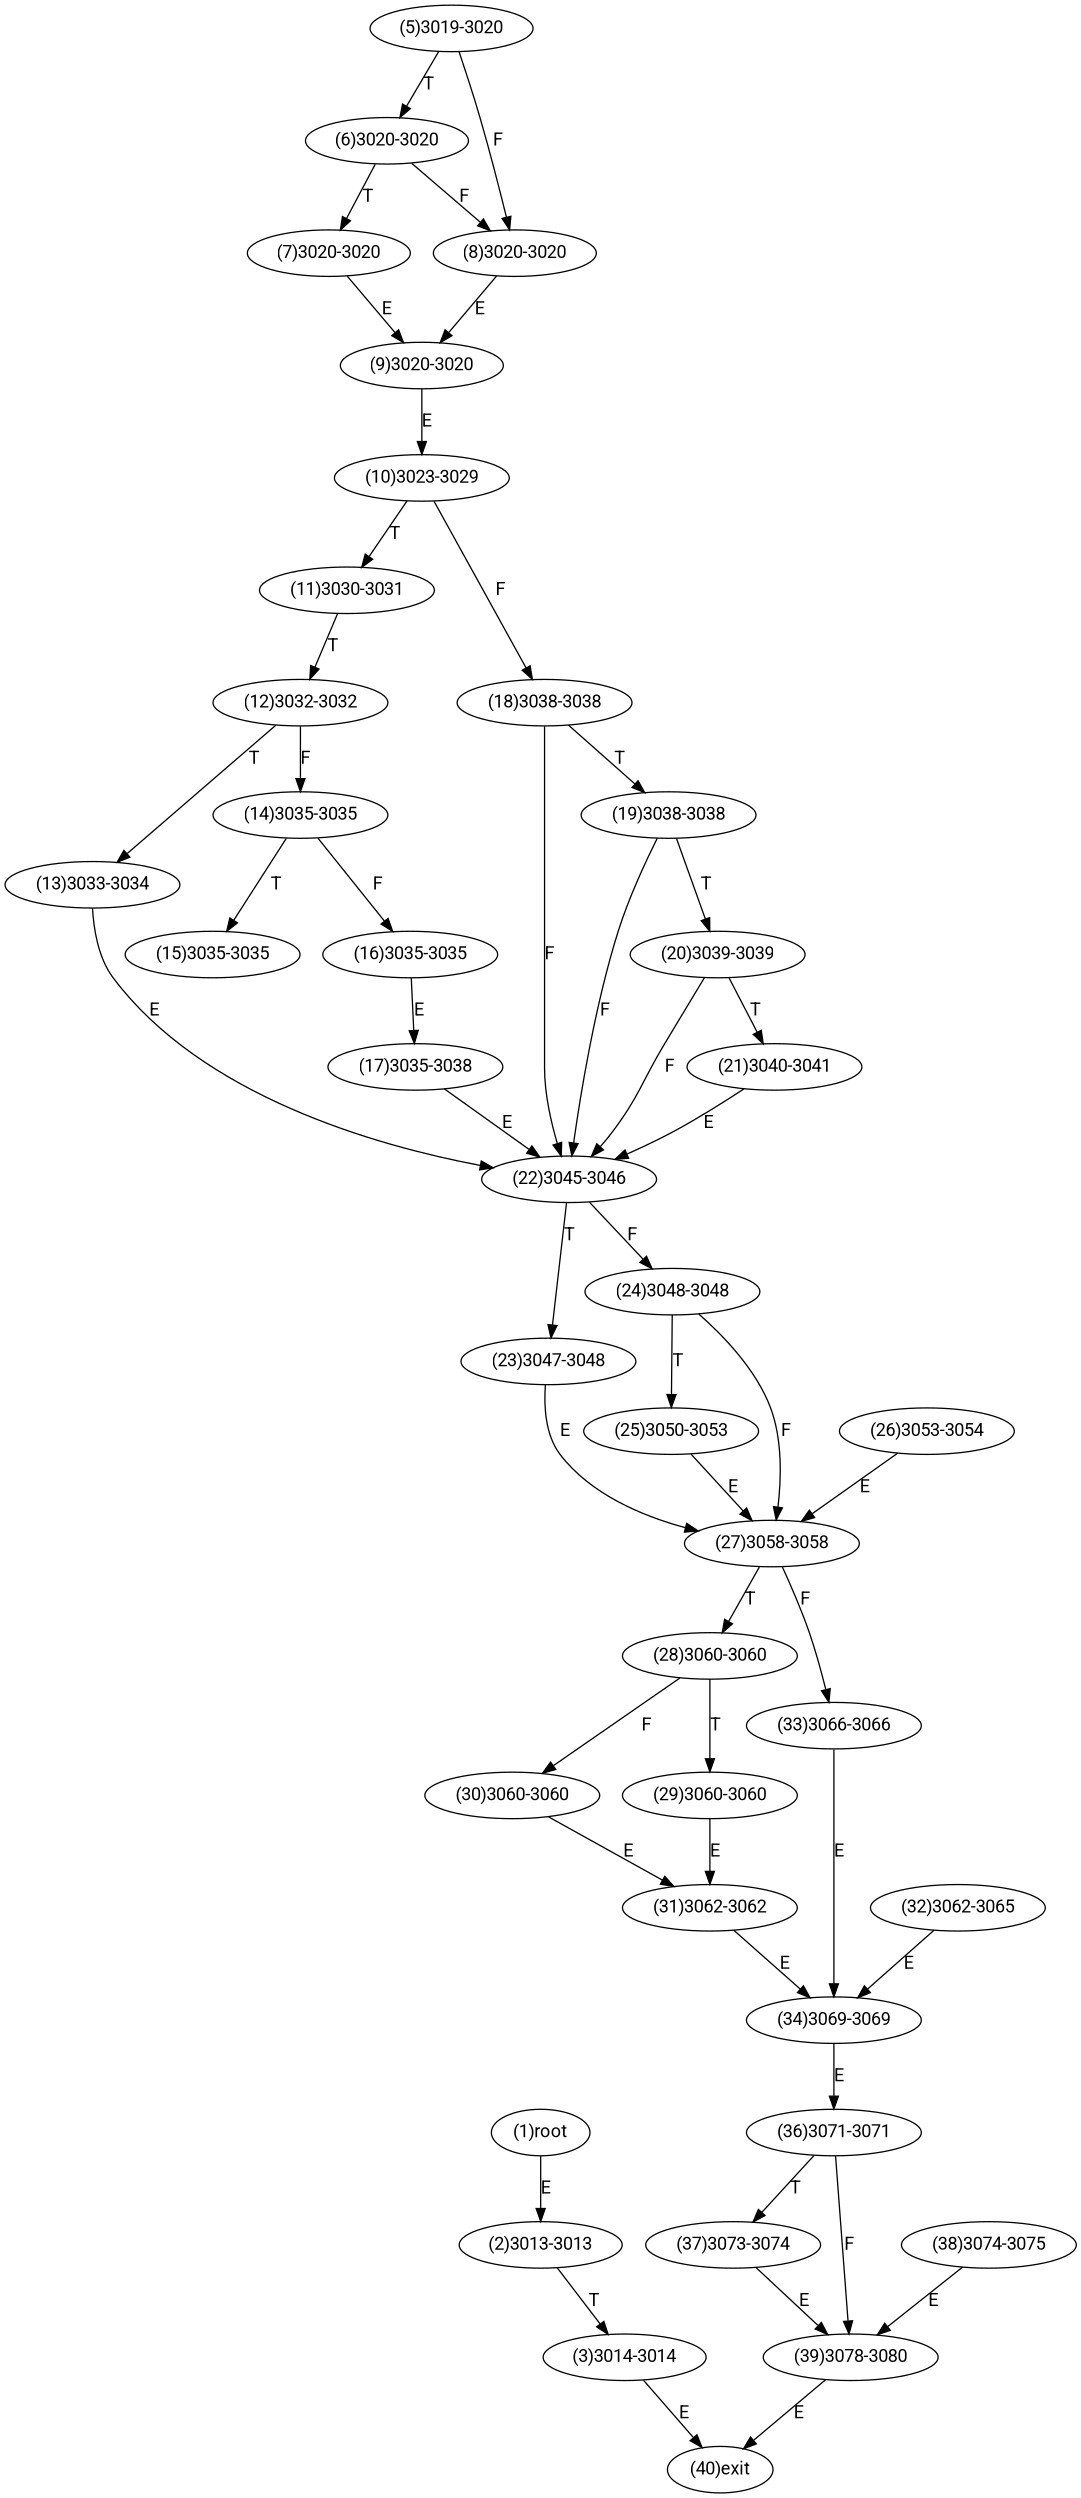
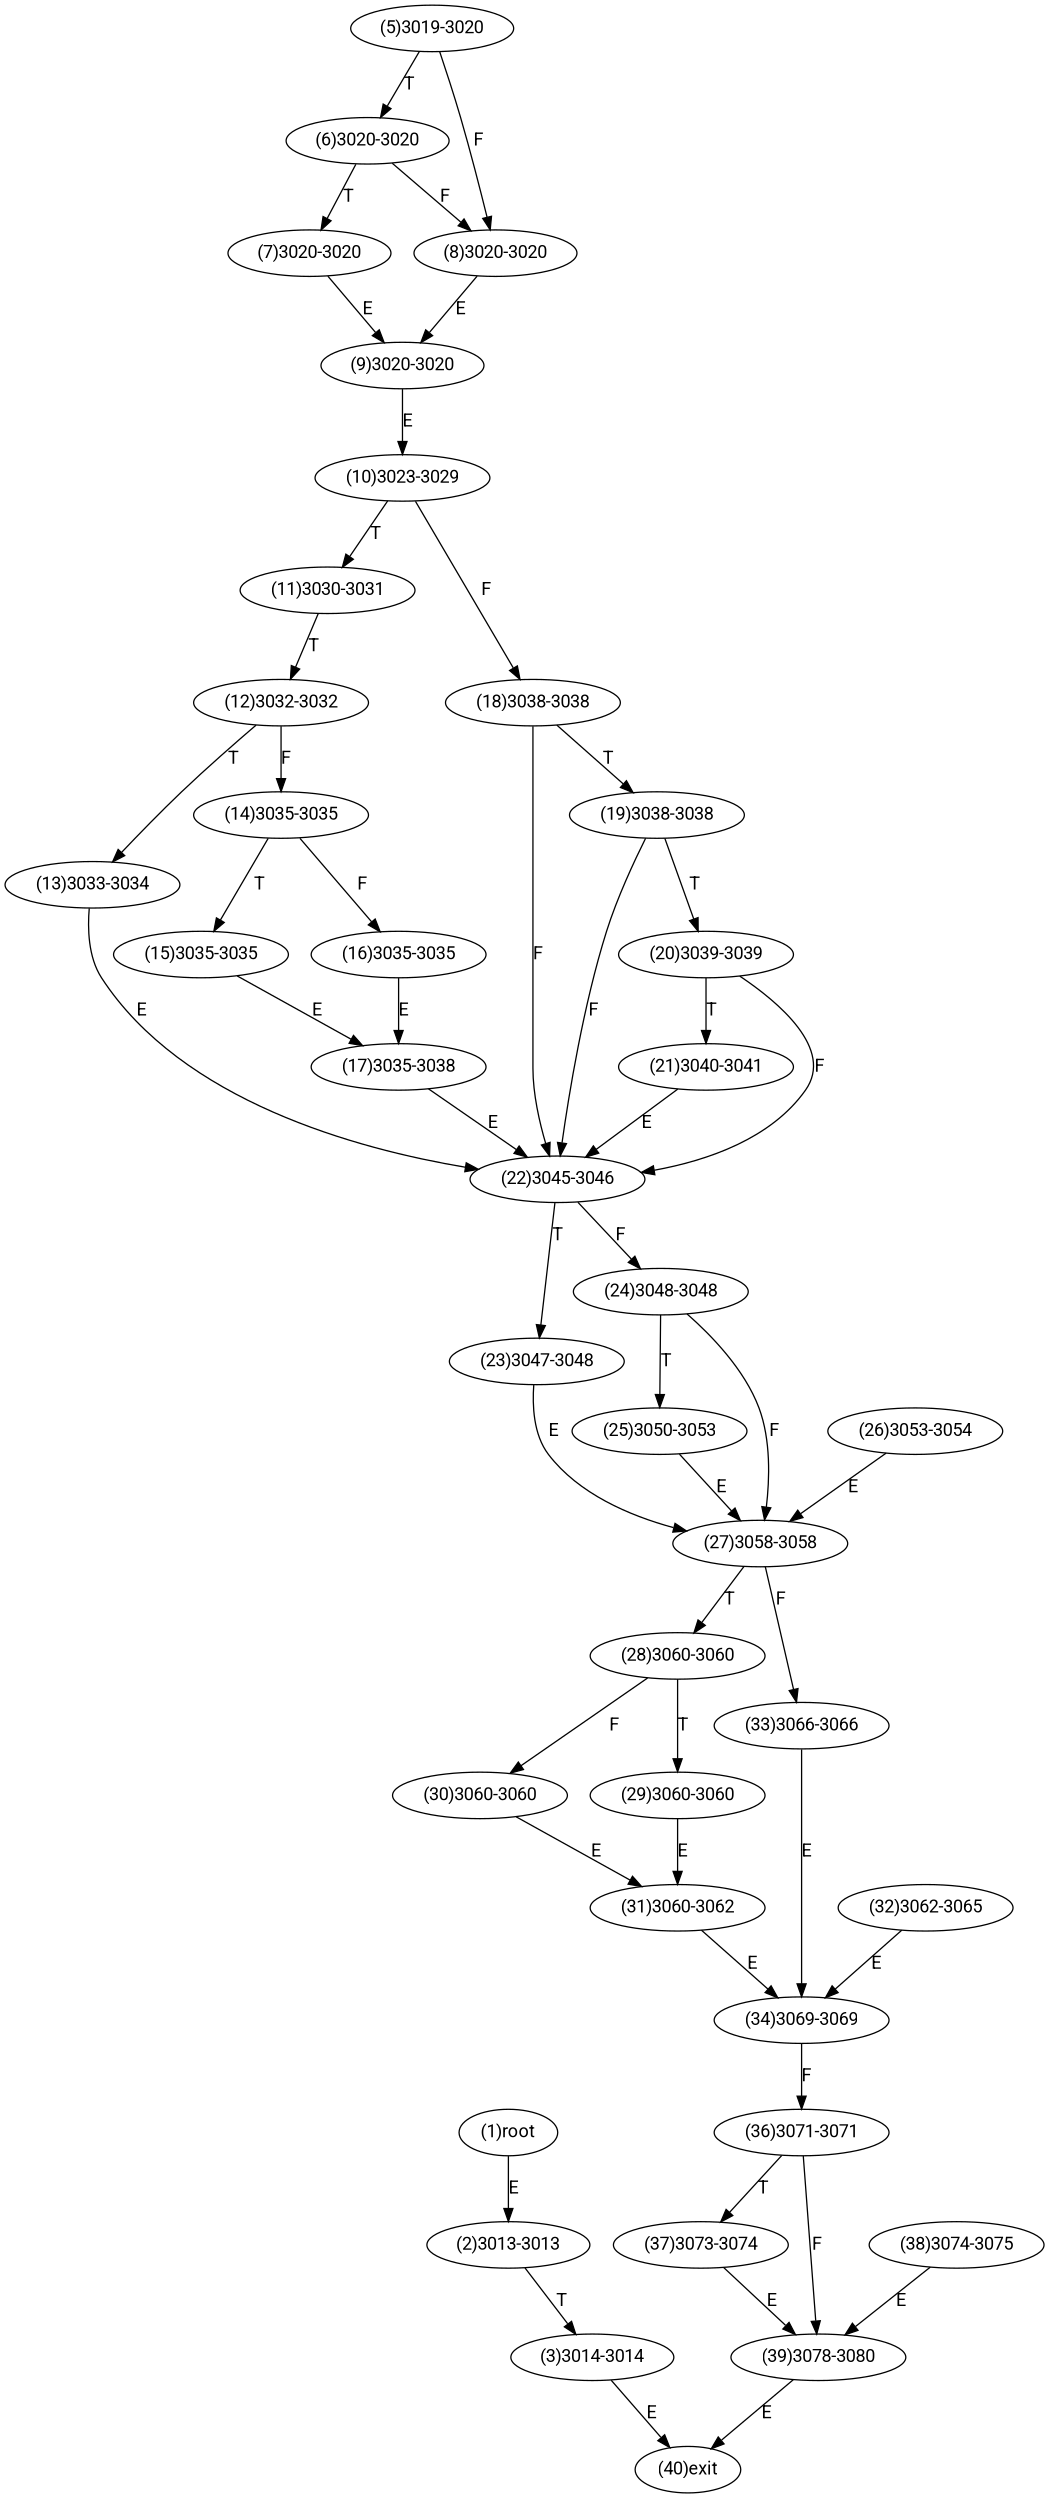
none -> (294, 1008)
(710, 1908) -> (678, 1908)
(840, 2076) -> (807, 2076)
